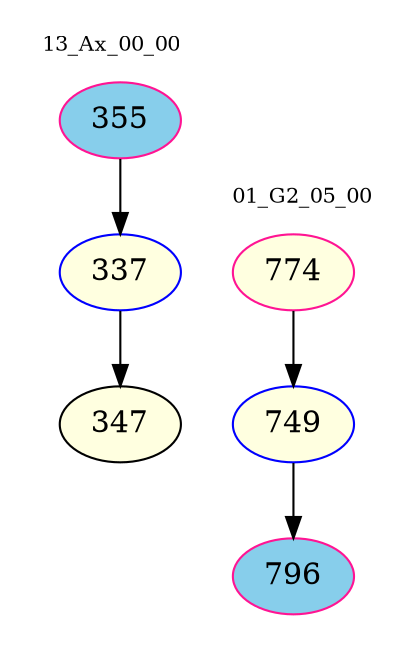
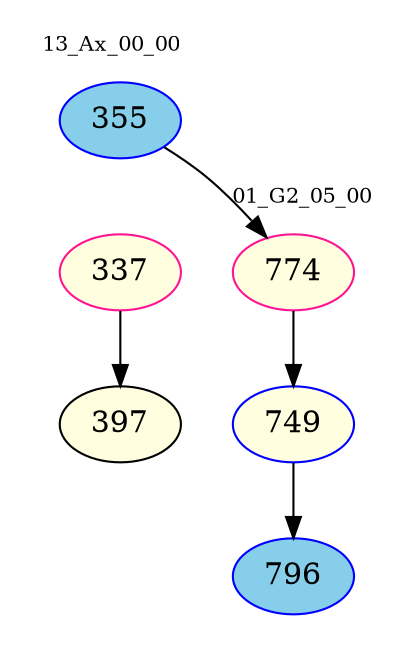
(120, 120) -> (120, 120)
(120, 186) -> (230, 198)
(120, 272) -> (120, 272)
(120, 424) -> (120, 424)
(293, 576) -> (293, 576)
